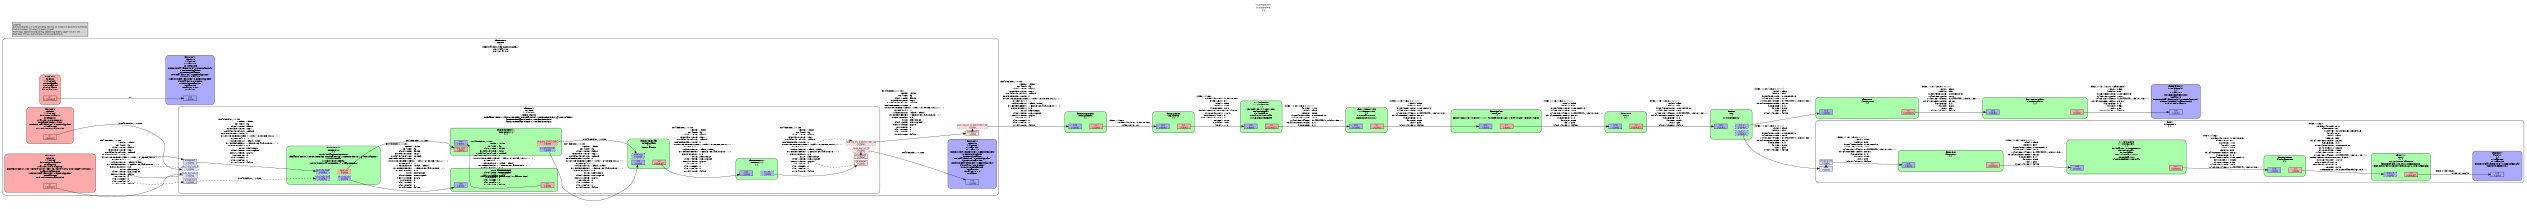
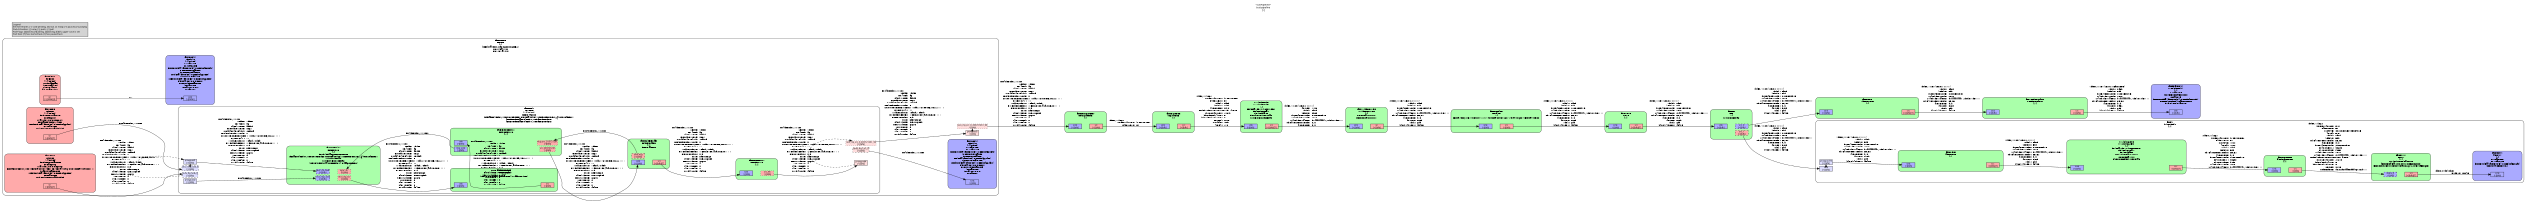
(1742, 133) -> (1742, 133)
(598, 140) -> (601, 132)
(396, 142) -> (400, 136)
(461, 149) -> (461, 149)
(547, 149) -> (547, 149)
(638, 156) -> (638, 156)
(861, 156) -> none
(861, 163) -> (861, 163)
(128, 170) -> (128, 170)
(767, 173) -> (767, 173)
(129, 176) -> (190, 166)
(344, 178) -> (344, 178)
(255, 180) -> (255, 180)
